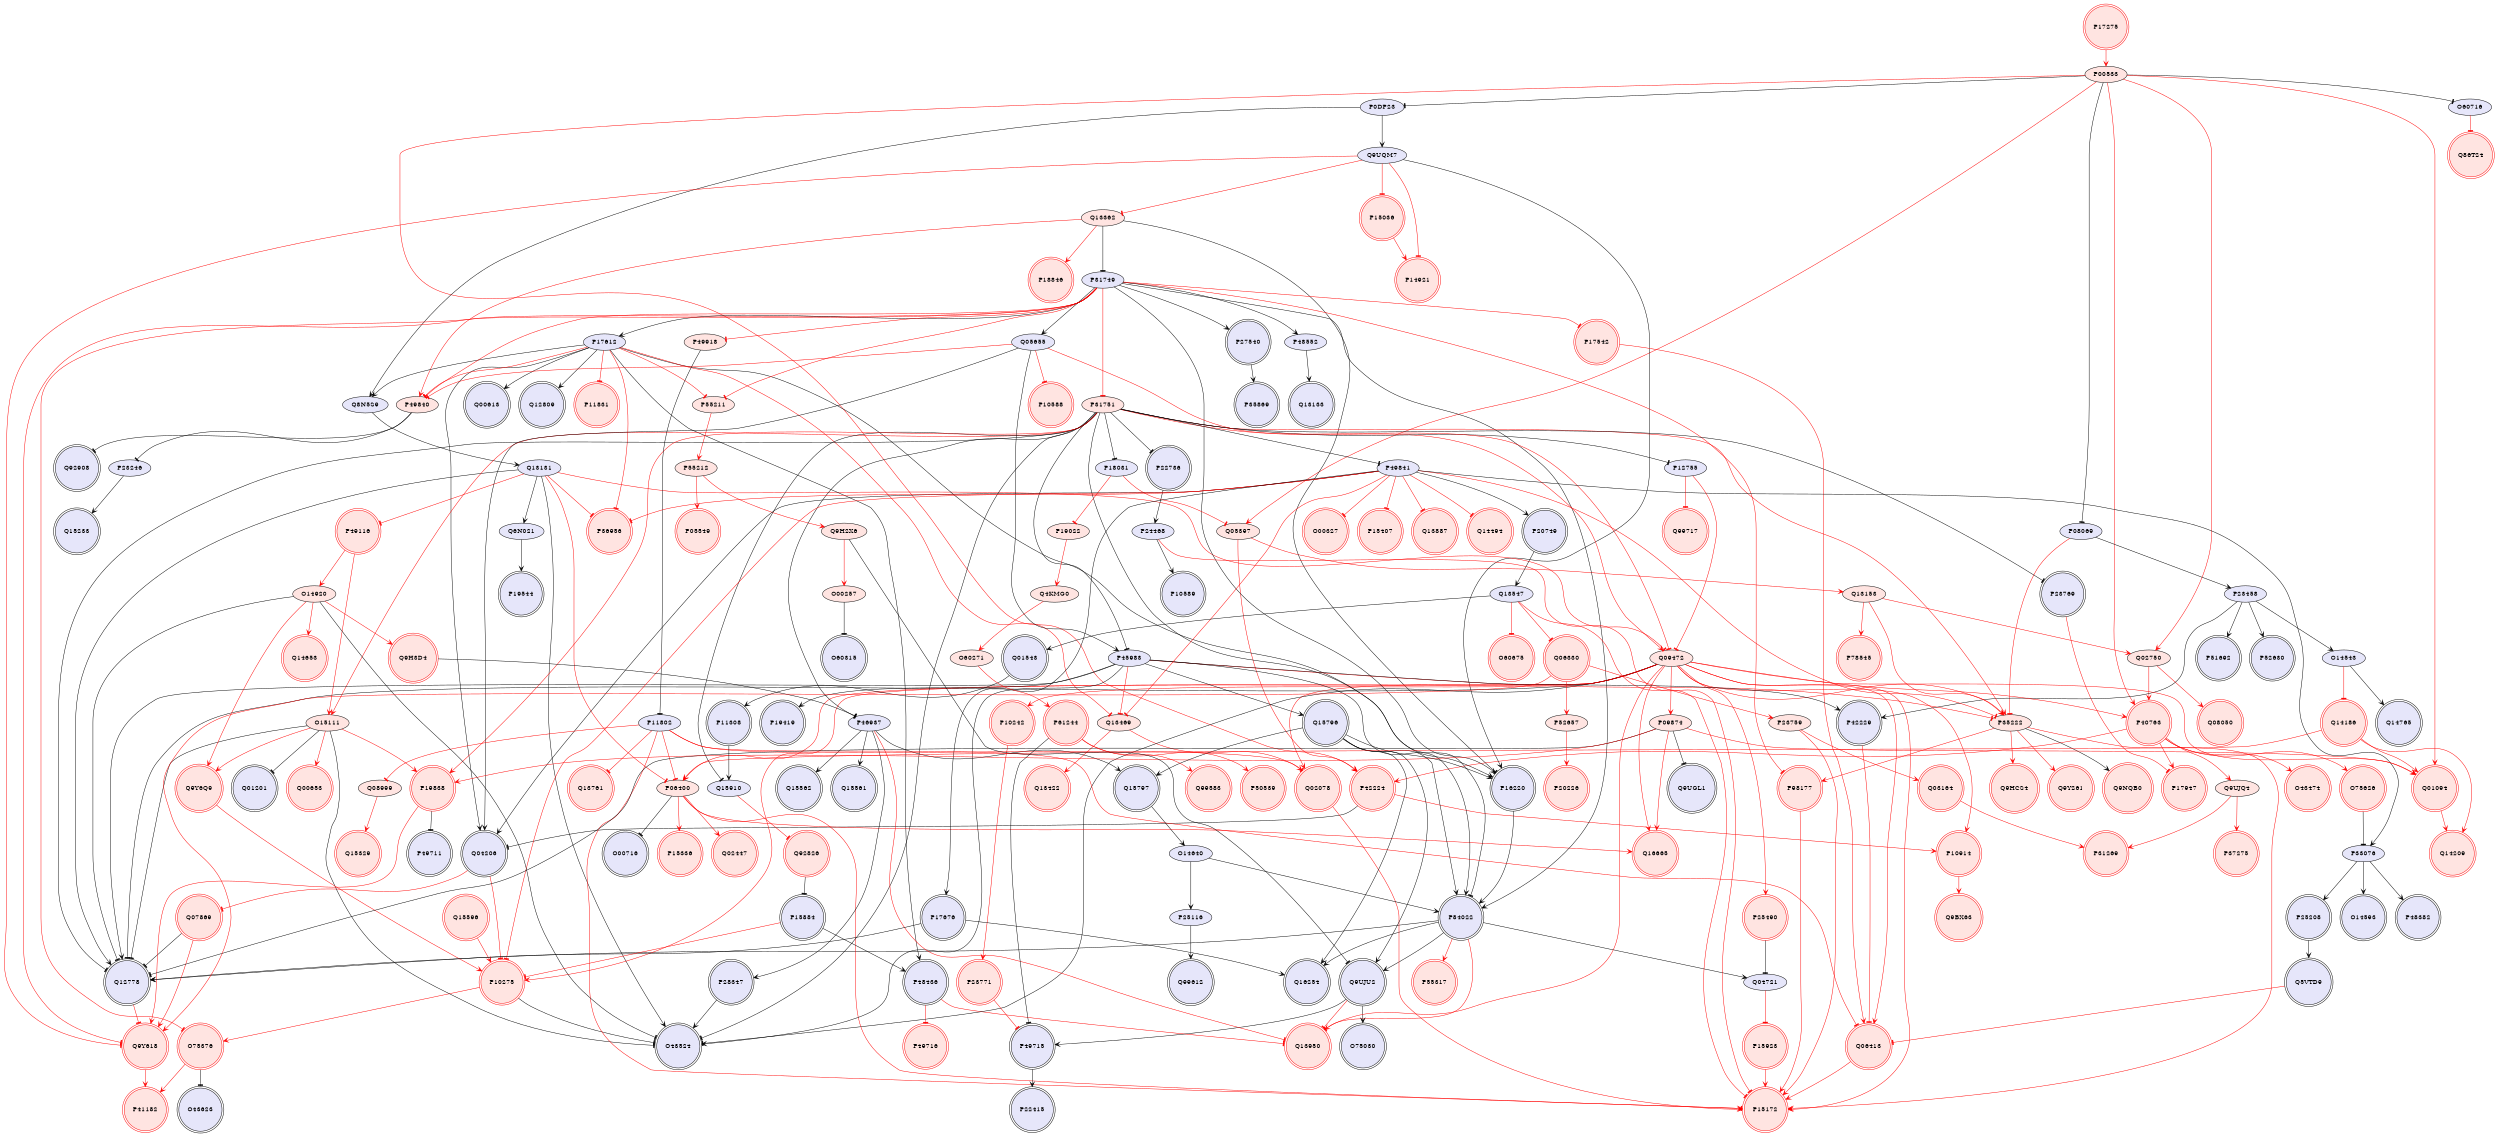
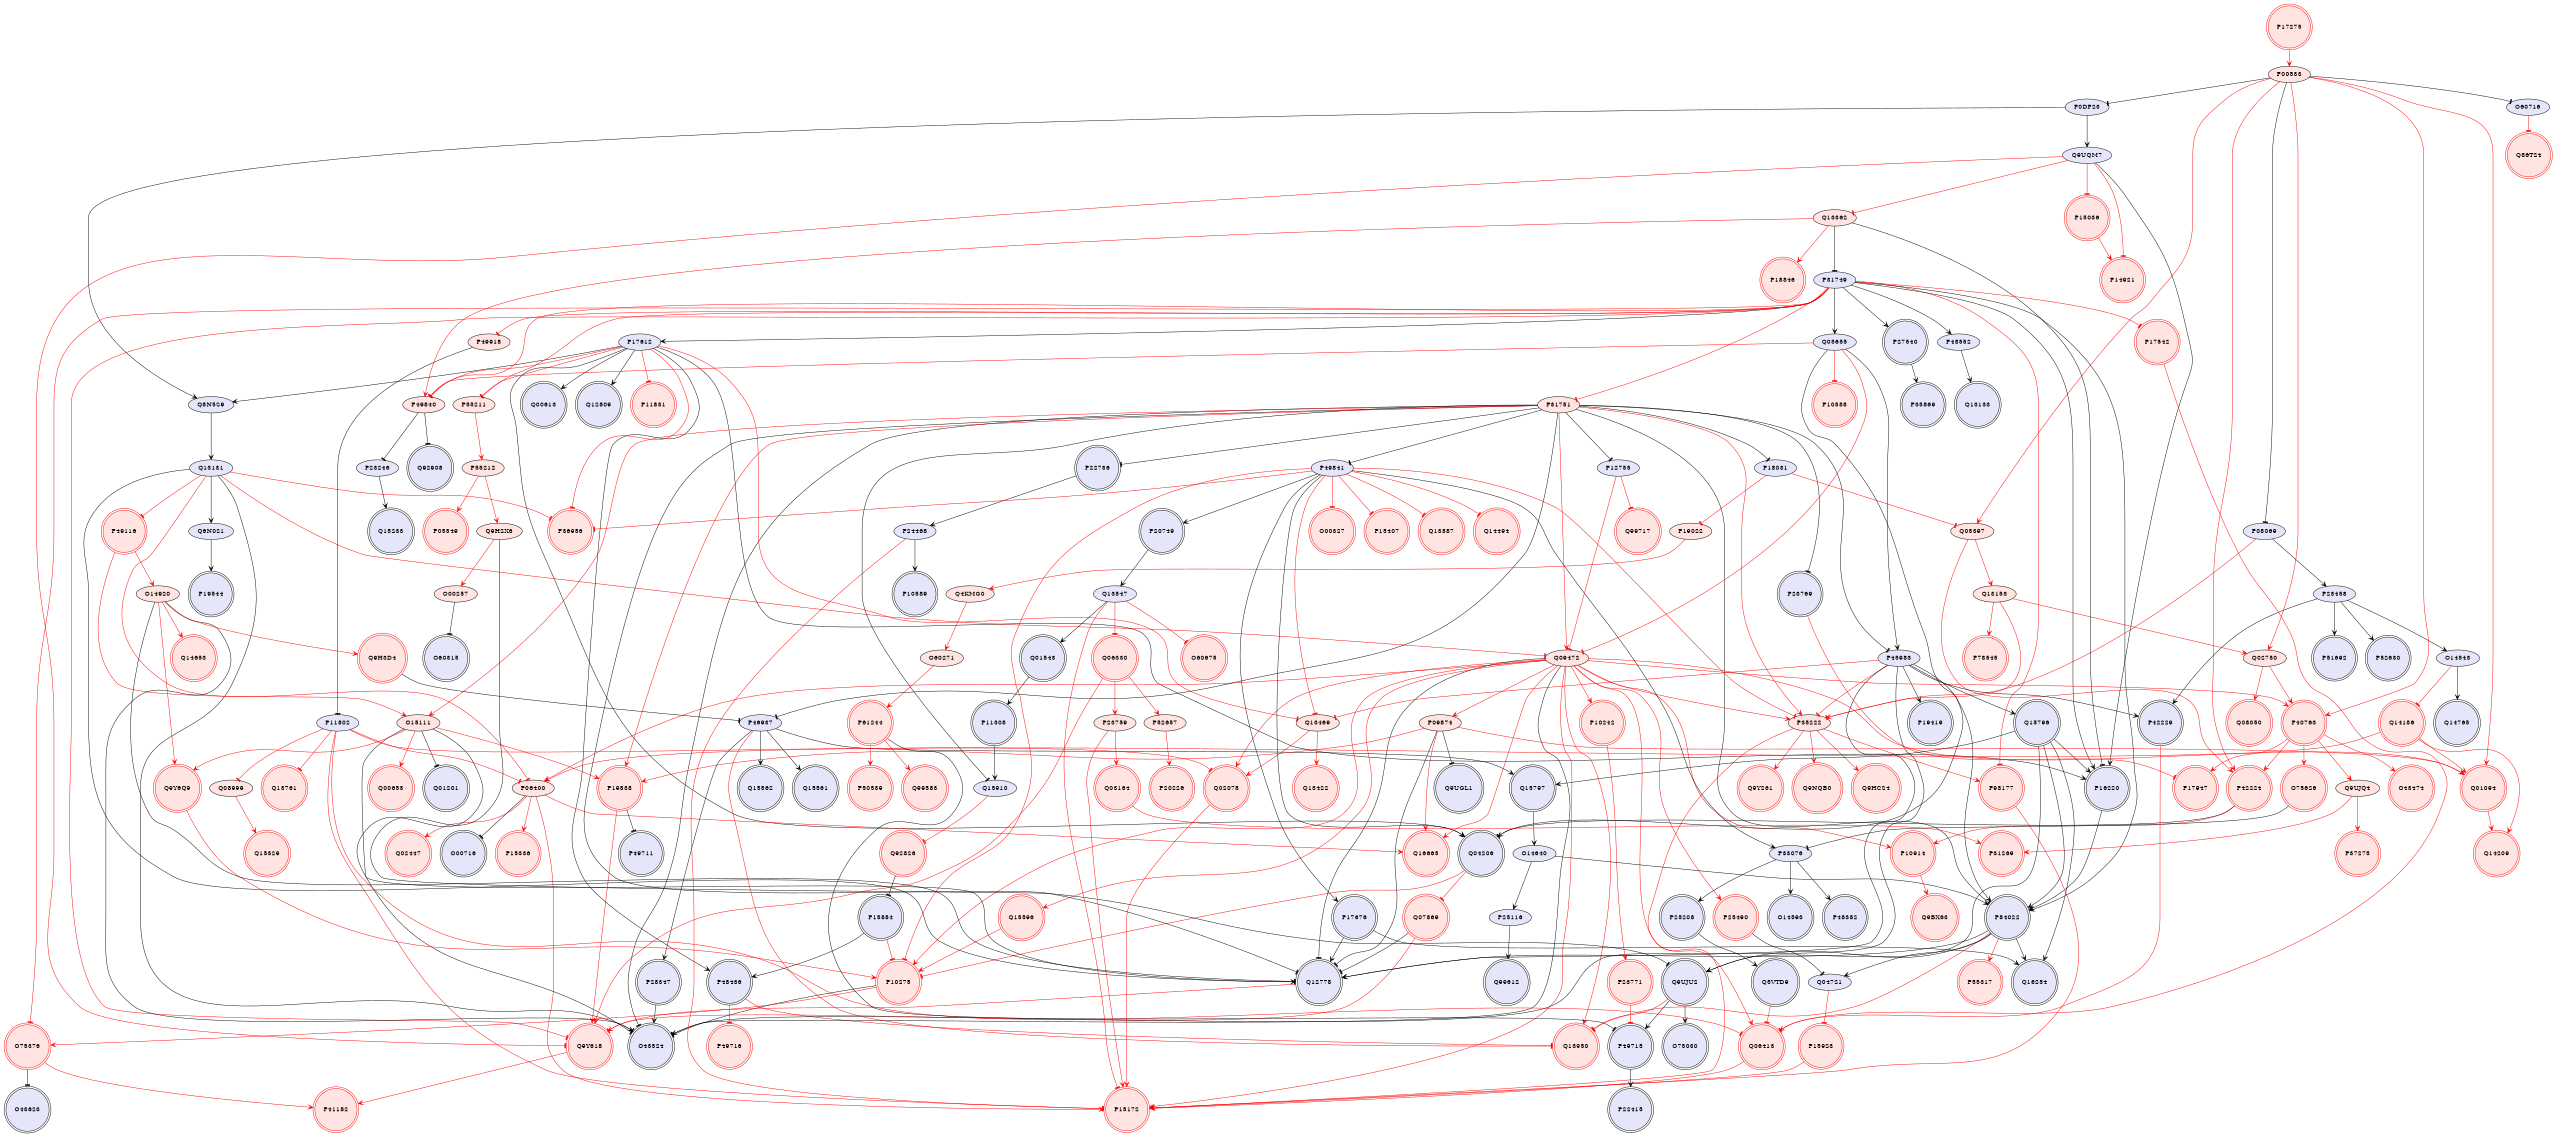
(2065, 745) -> (1812, 745)
none -> (1355, 816)
